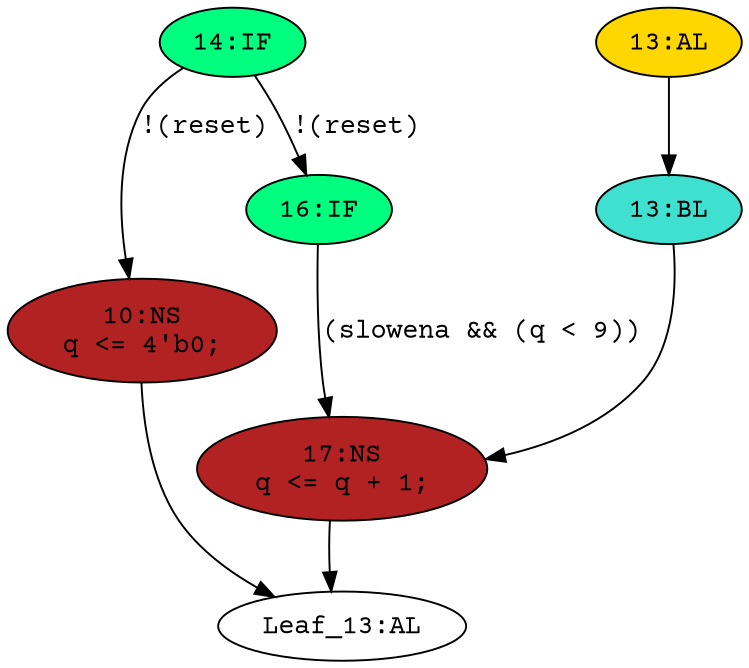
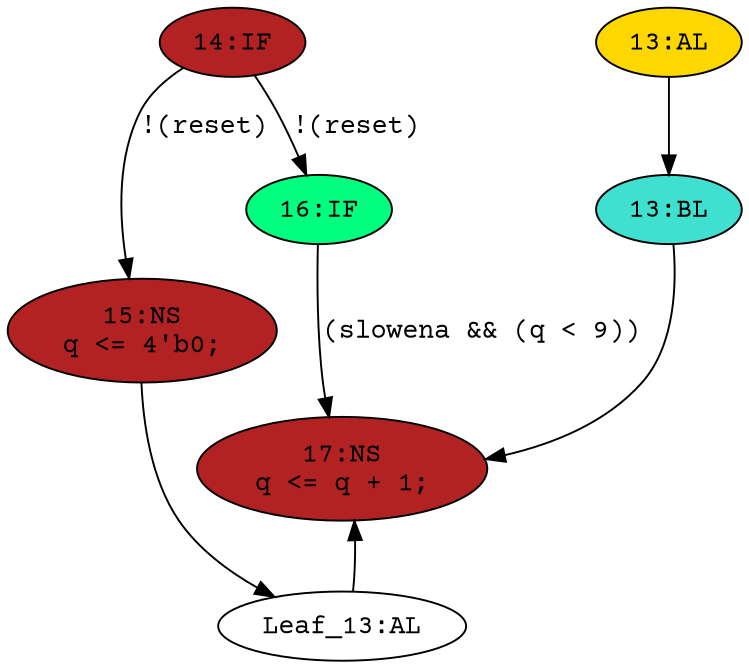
(233, 42) -> (233, 42)
(142, 331) -> (142, 331)
(329, 546) -> (355, 566)
